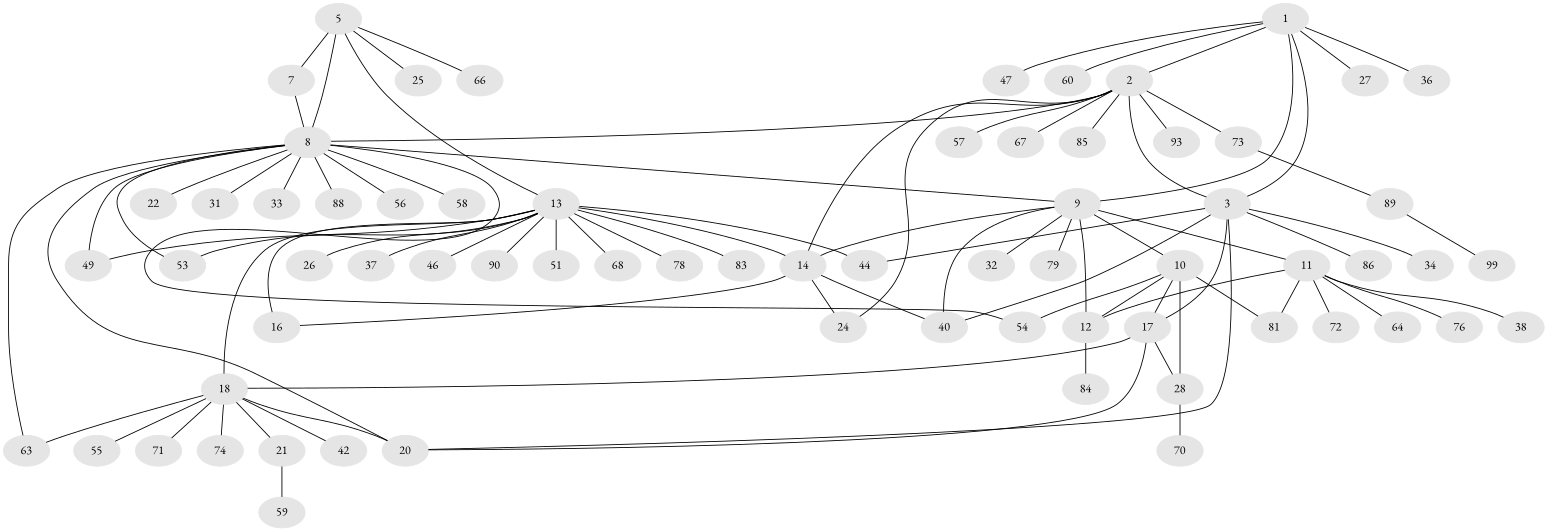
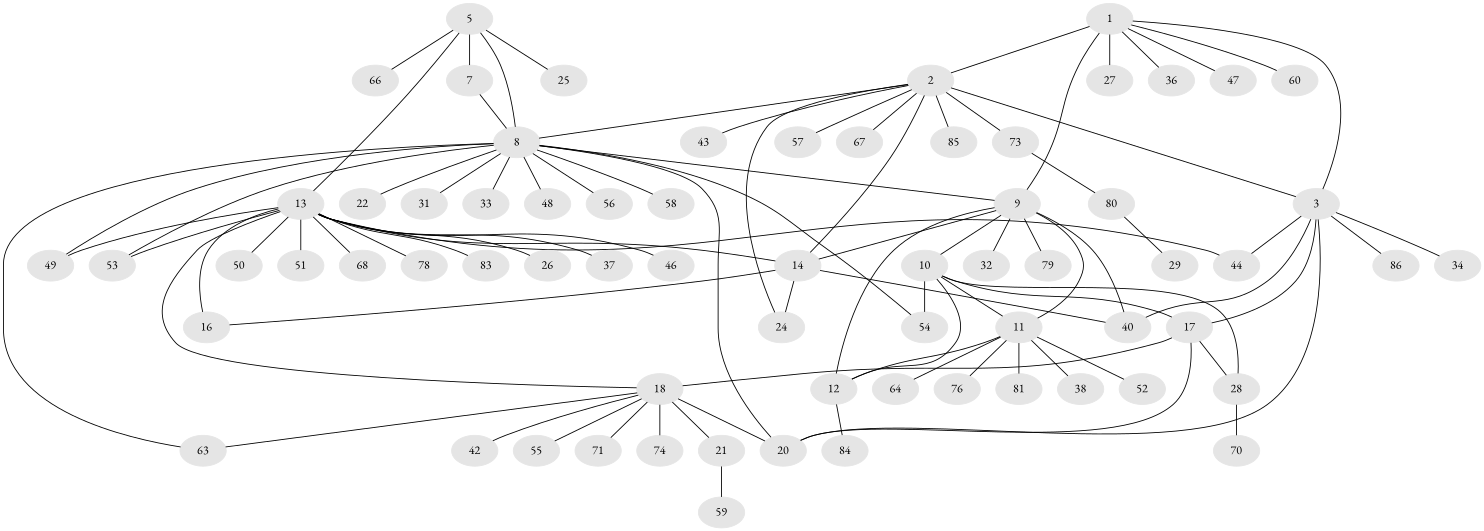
(1177, 142) -> (704, 142)
(338, 204) -> (548, 204)
(1390, 204) -> (1111, 204)
(494, 266) -> (239, 266)
(1492, 266) -> (1175, 266)
(1226, 296) -> (963, 291)
(1336, 327) -> (1142, 389)
